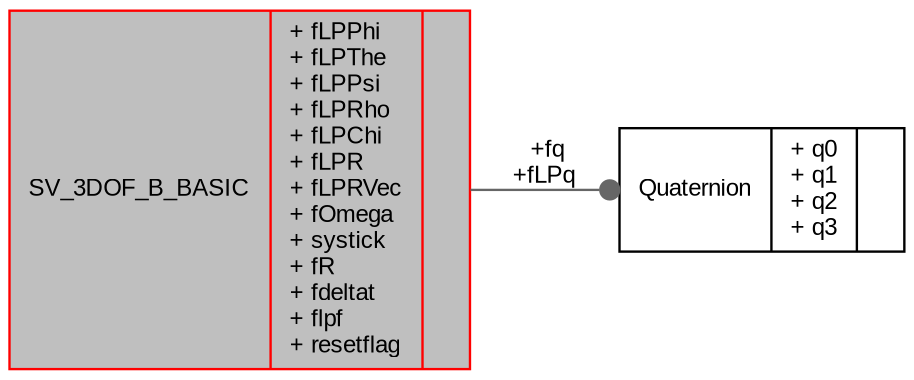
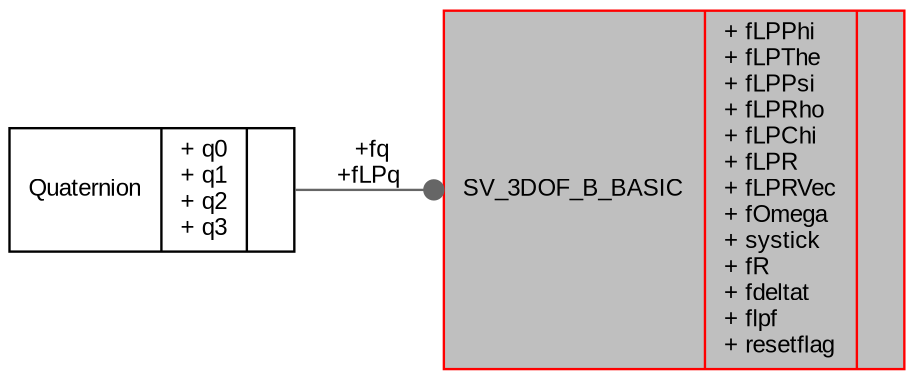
(535, 190) -> (360, 190)
